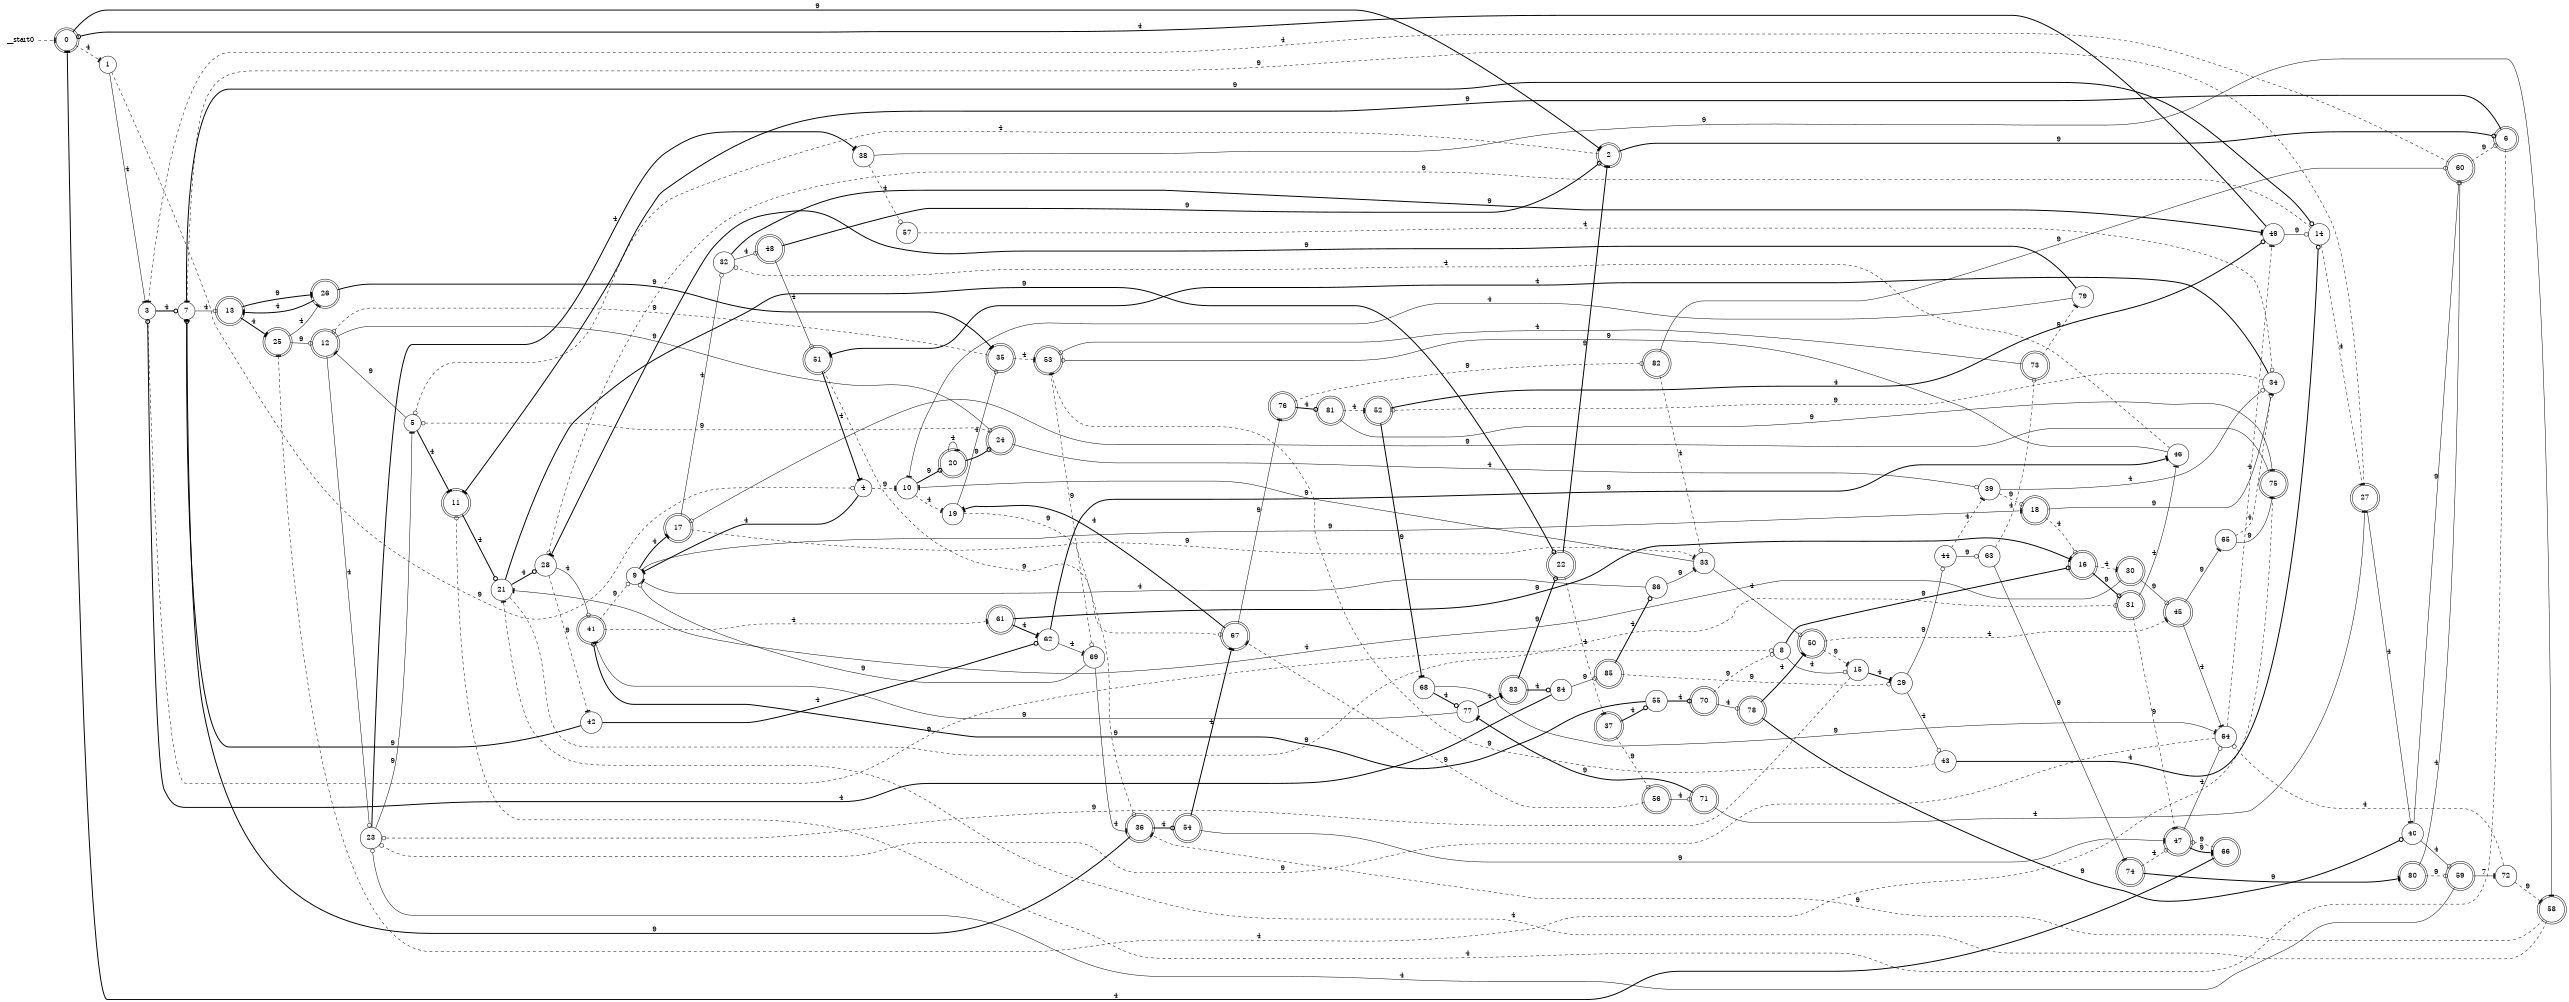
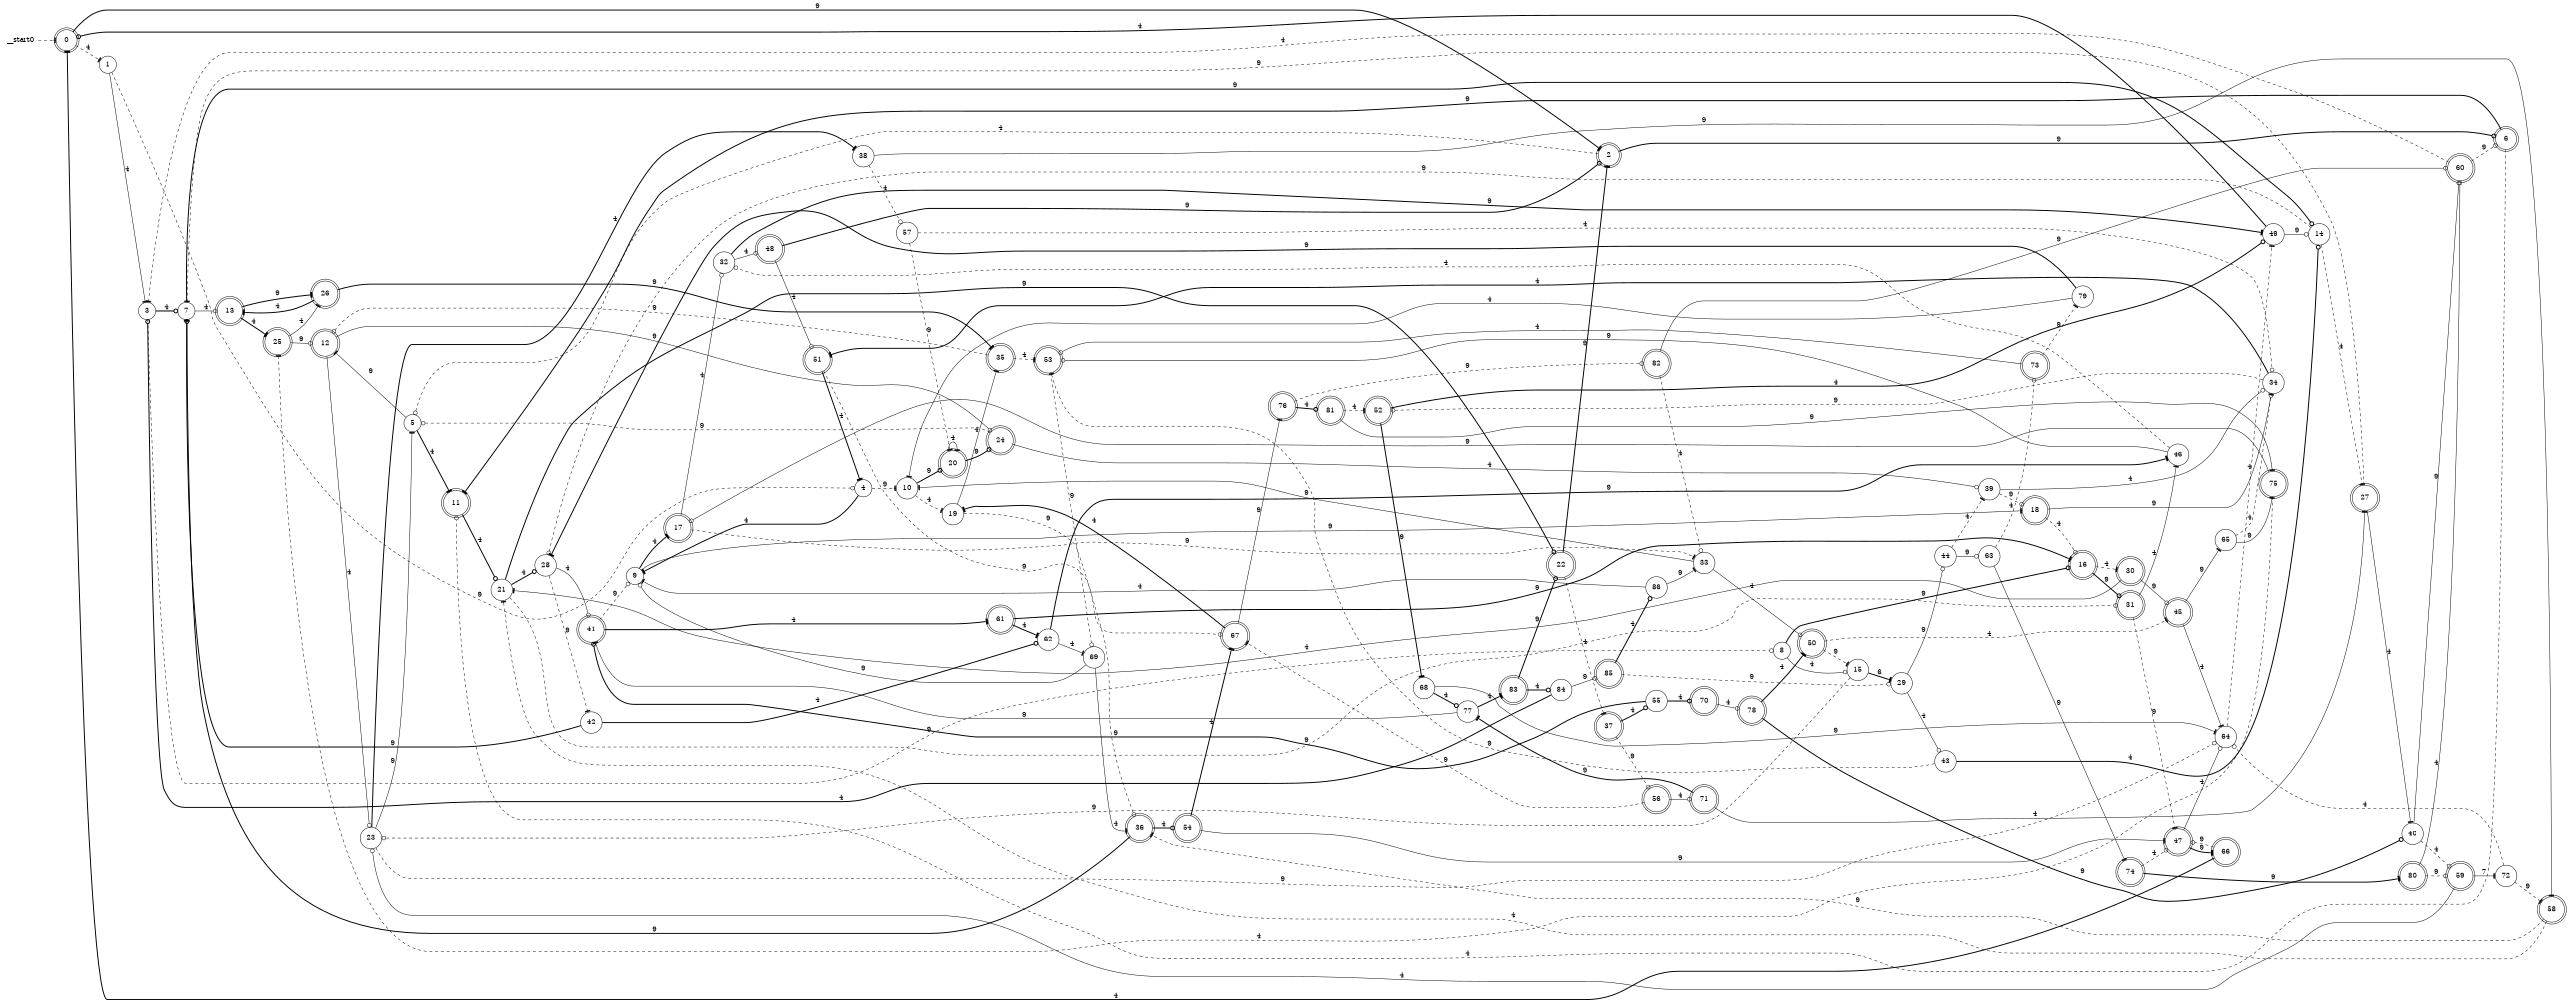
none -> (928, 336)
(977, 438) -> (977, 438)
(795, 624) -> (795, 624)
(1740, 671) -> none
(1880, 673) -> (1880, 673)
(2434, 853) -> (2434, 853)
(1303, 871) -> (1300, 884)
